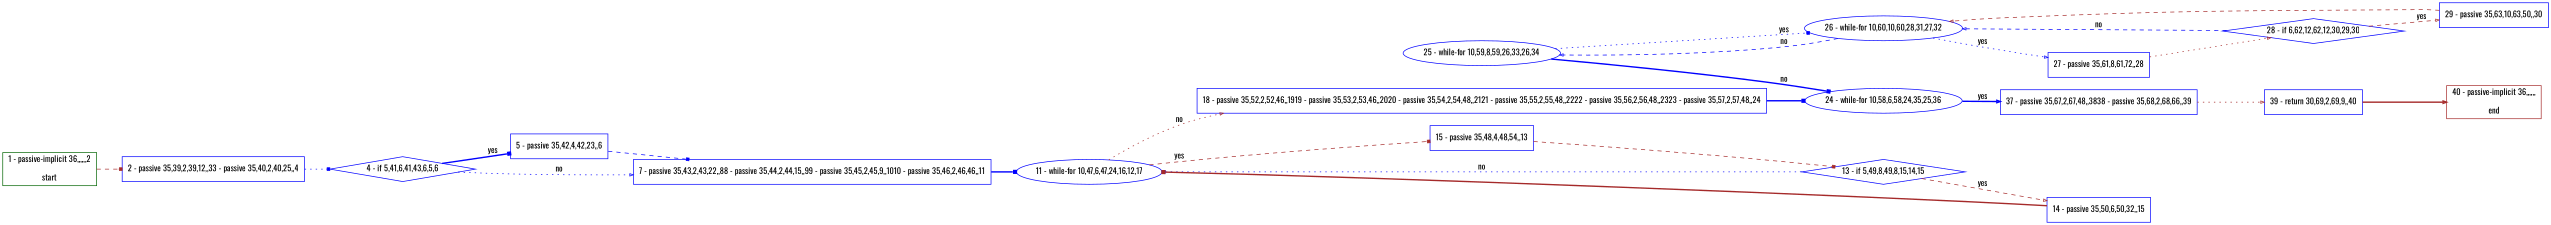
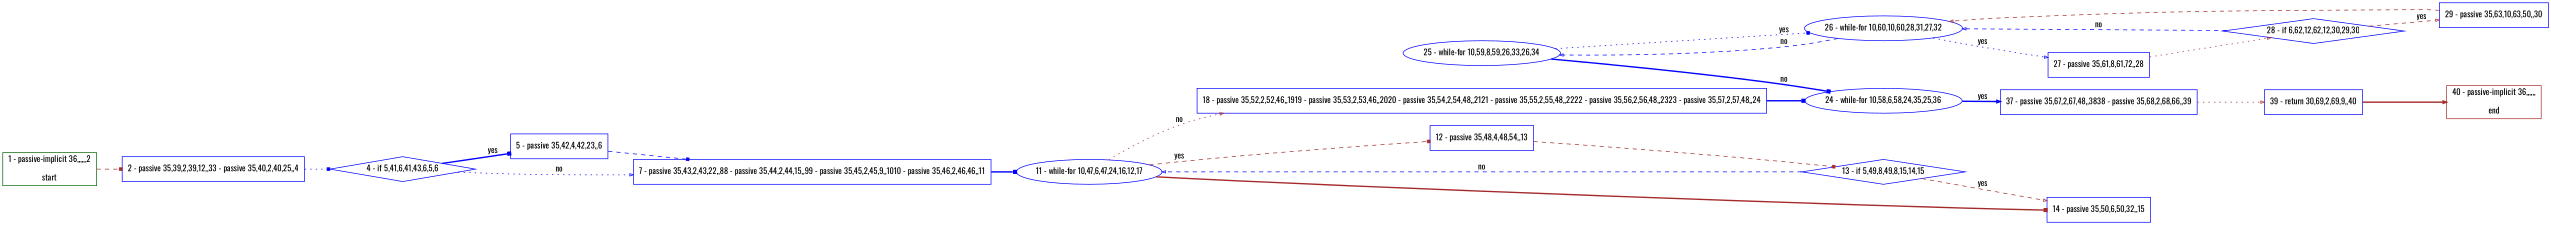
(1482, 138) -> (1482, 138)
(1484, 172) -> (1484, 172)
(1606, 187) -> (1600, 196)
